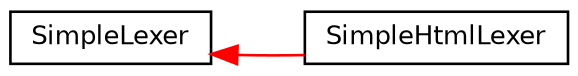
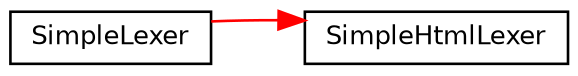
(271, 55) -> (245, 20)
